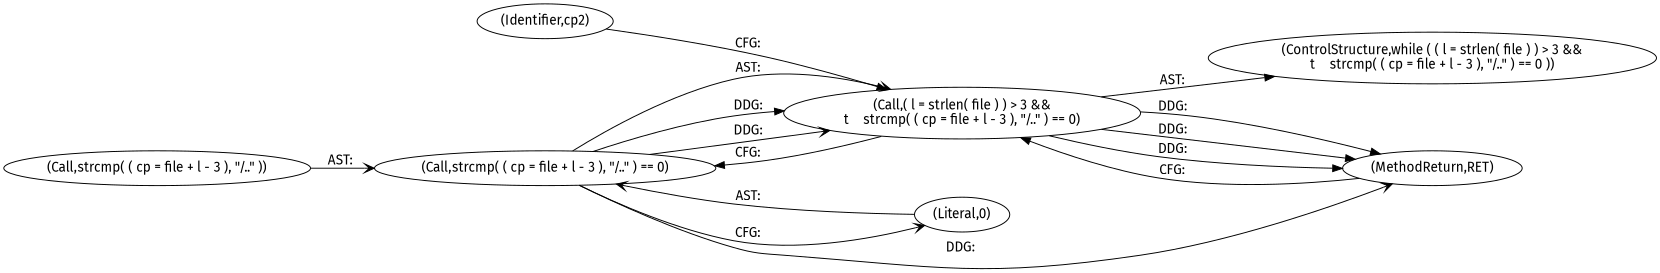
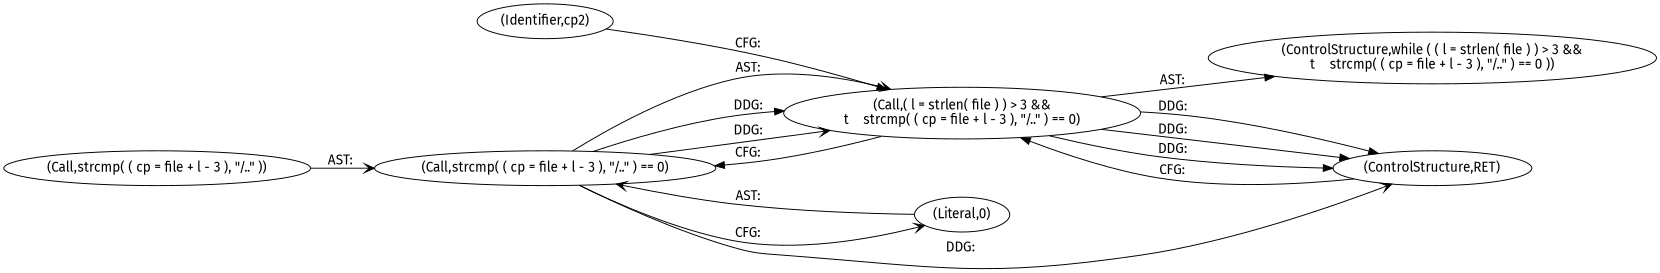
(1432, 168) -> (1432, 168)
